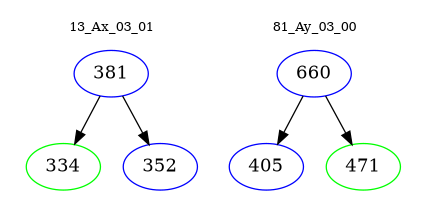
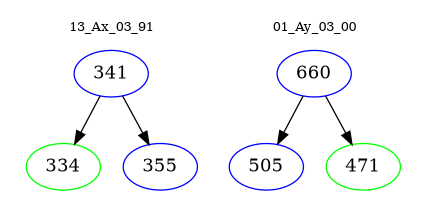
(112, 28) -> (112, 28)
(315, 28) -> (315, 28)
(111, 74) -> (111, 74)
(160, 167) -> (160, 167)
(266, 167) -> (266, 167)
